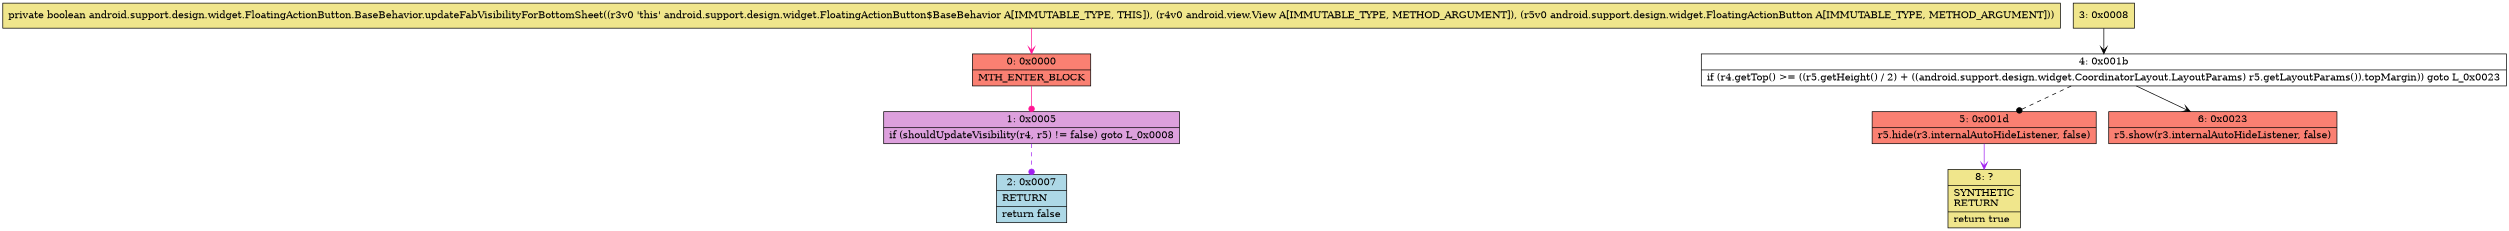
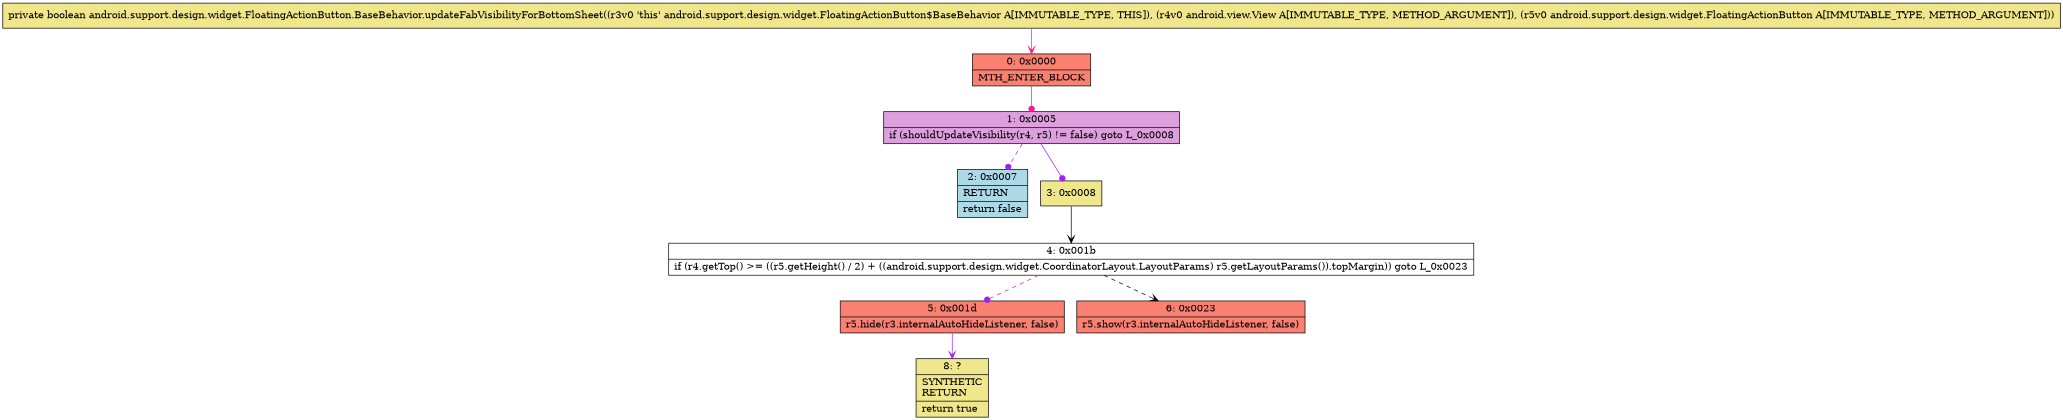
(2160, 97) -> (1128, 287)
(2047, 98) -> (1014, 287)
none -> (1051, 160)
